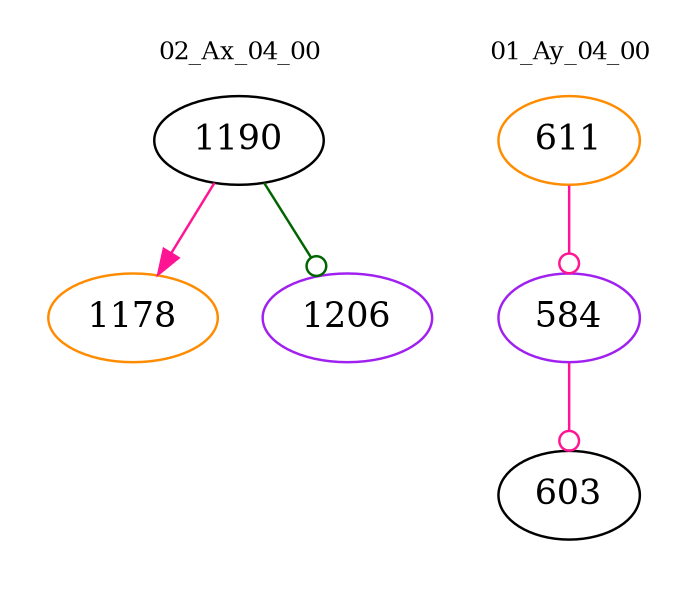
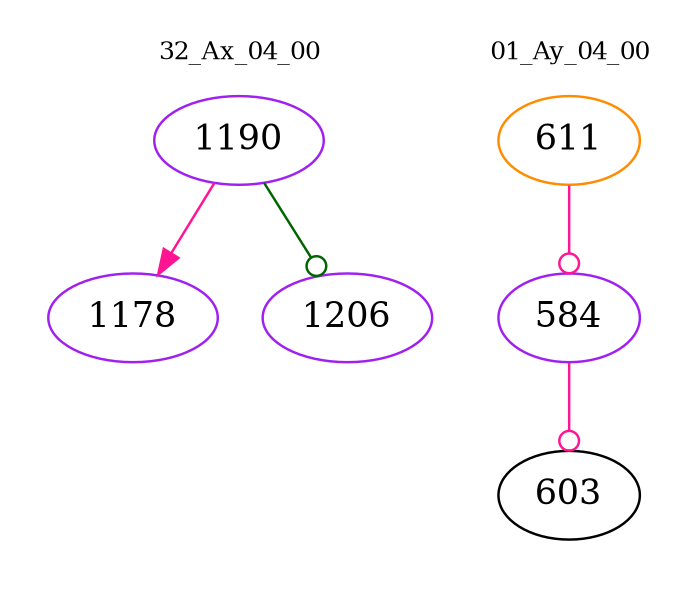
(240, 53) -> (240, 53)
(239, 140) -> (239, 140)
(133, 318) -> (133, 318)
